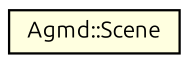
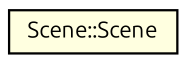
(94, 32) -> (93, 32)
